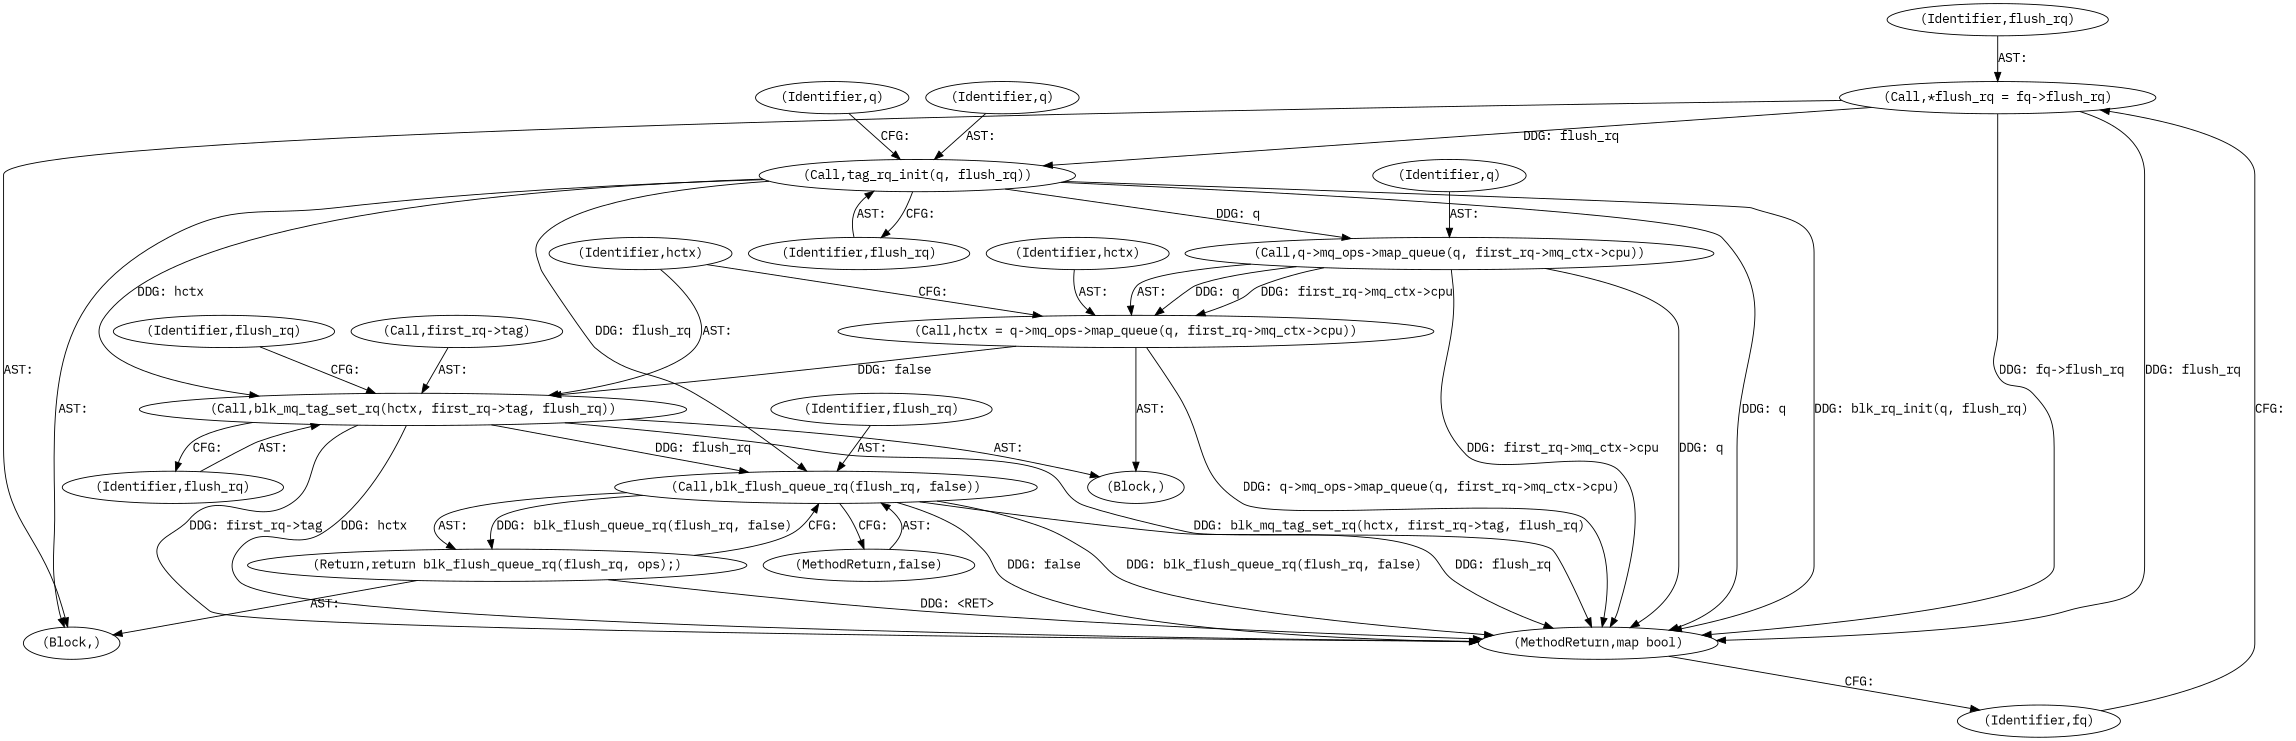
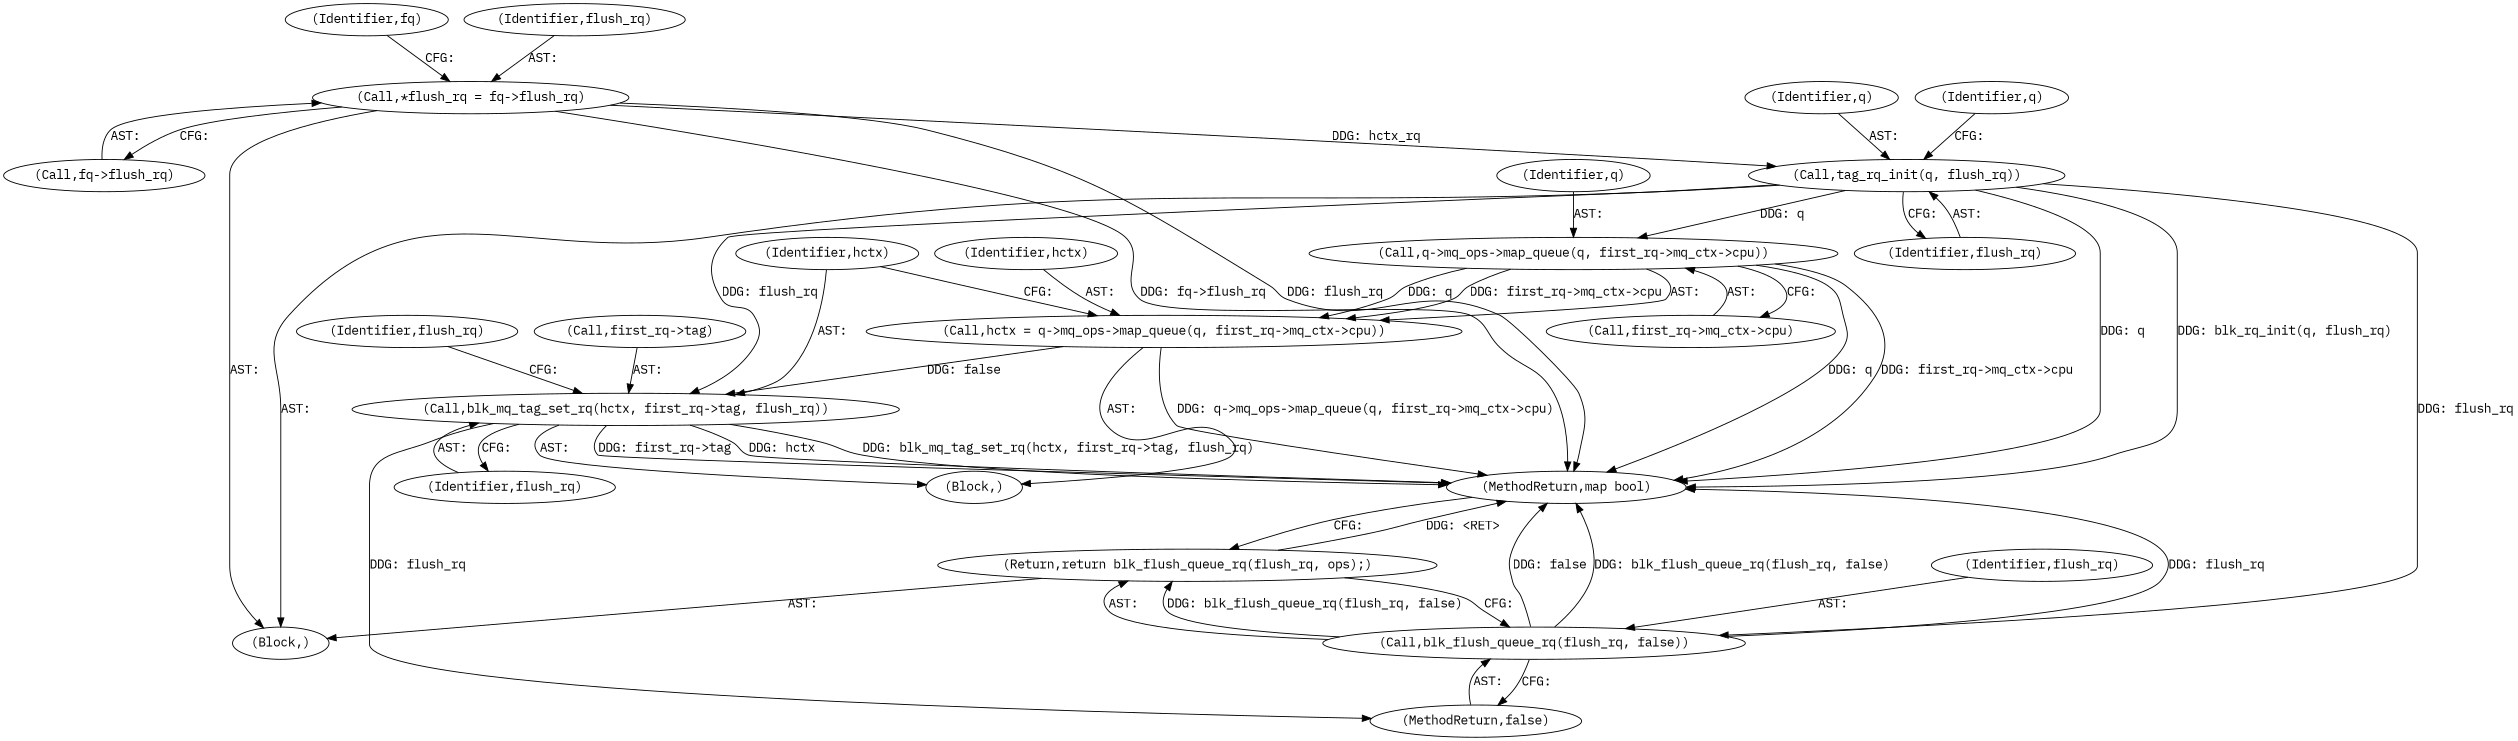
(1571, 137) -> (1376, 137)
none -> (104, 176)
(171, 292) -> (770, 292)
none -> (1691, 331)
(615, 448) -> (710, 694)
(1820, 682) -> (1354, 515)
